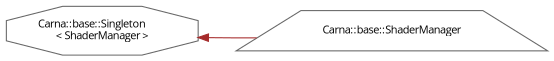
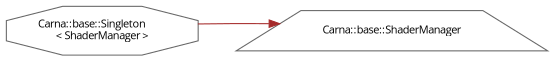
(233, 38) -> (233, 24)
